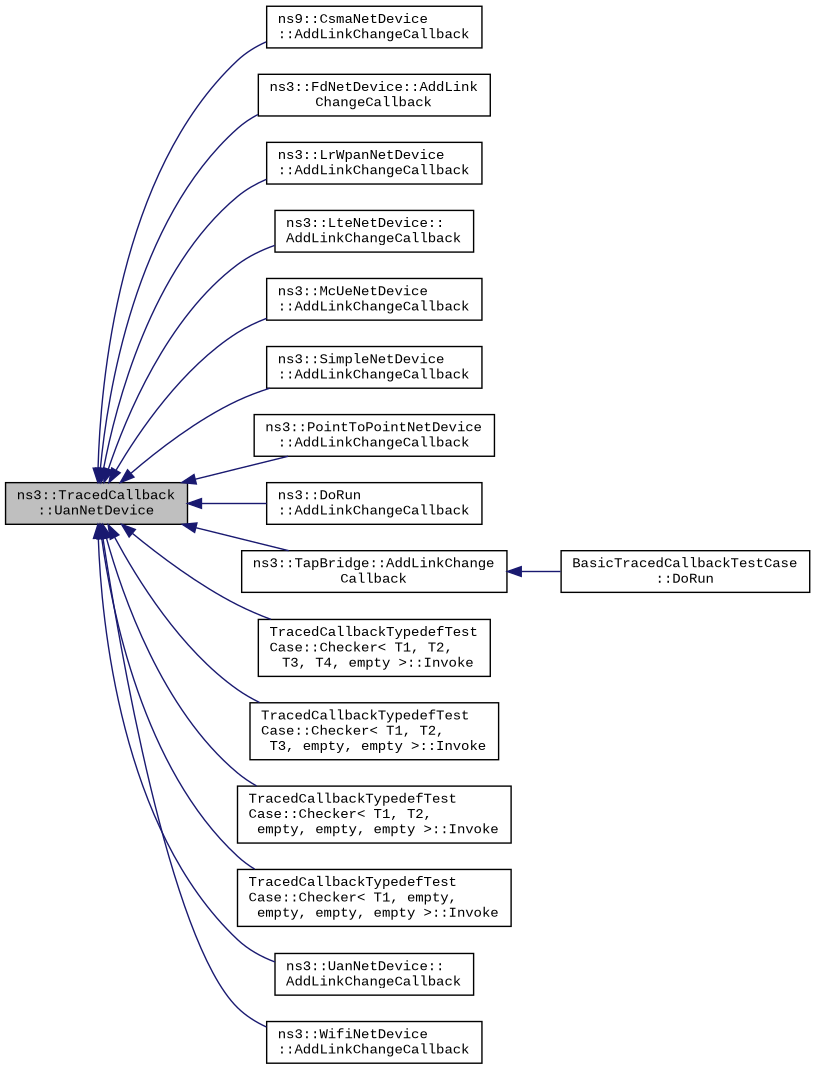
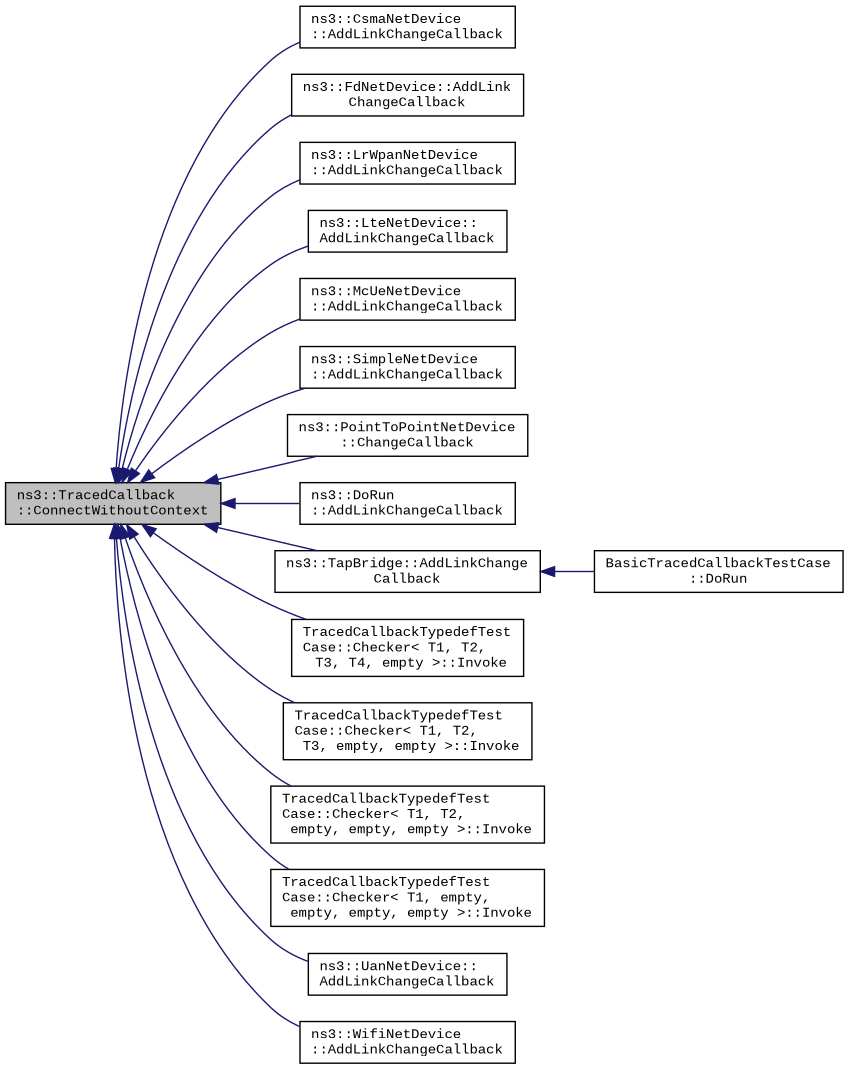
(374, 27) -> (408, 27)
(374, 435) -> (408, 435)
(97, 503) -> (113, 503)
